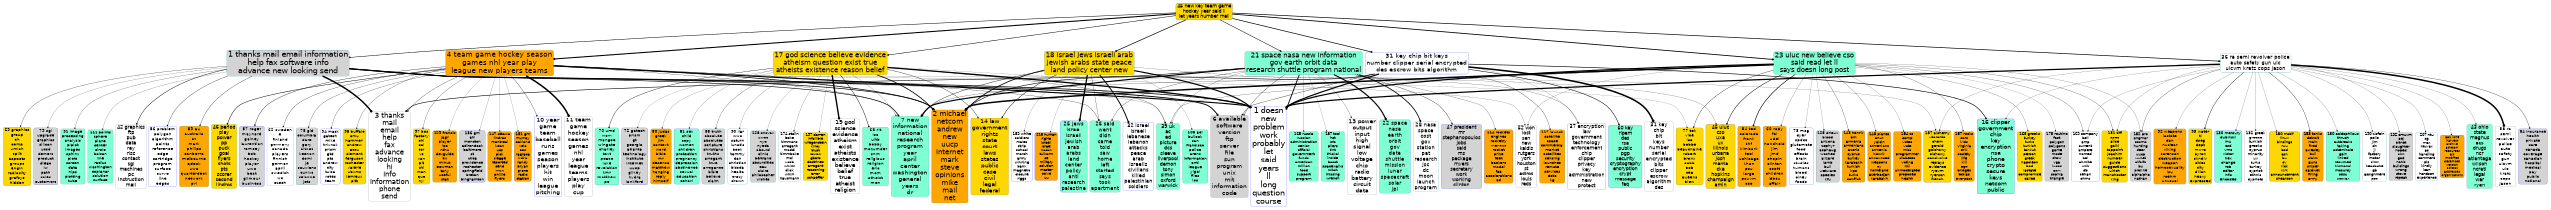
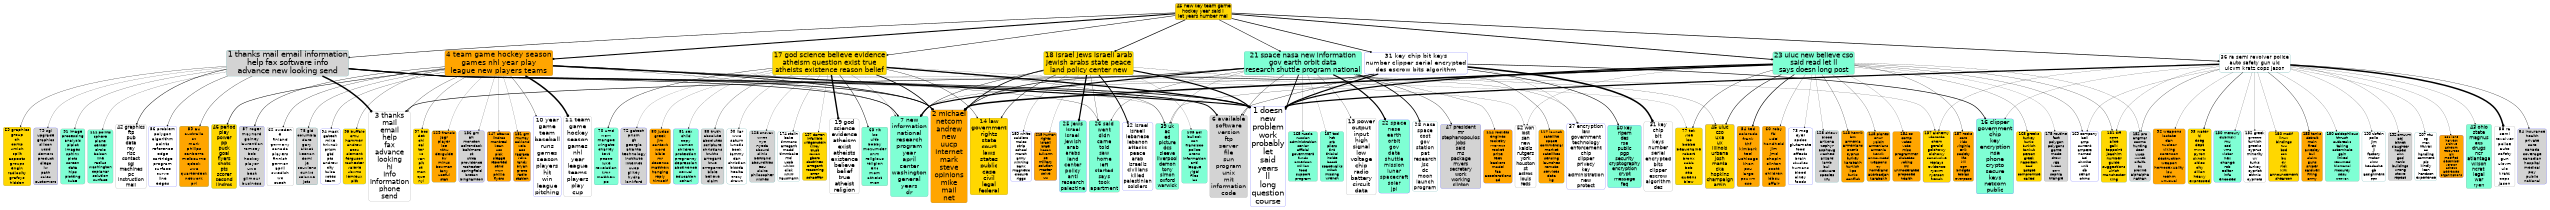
(422, 156) -> (421, 156)
